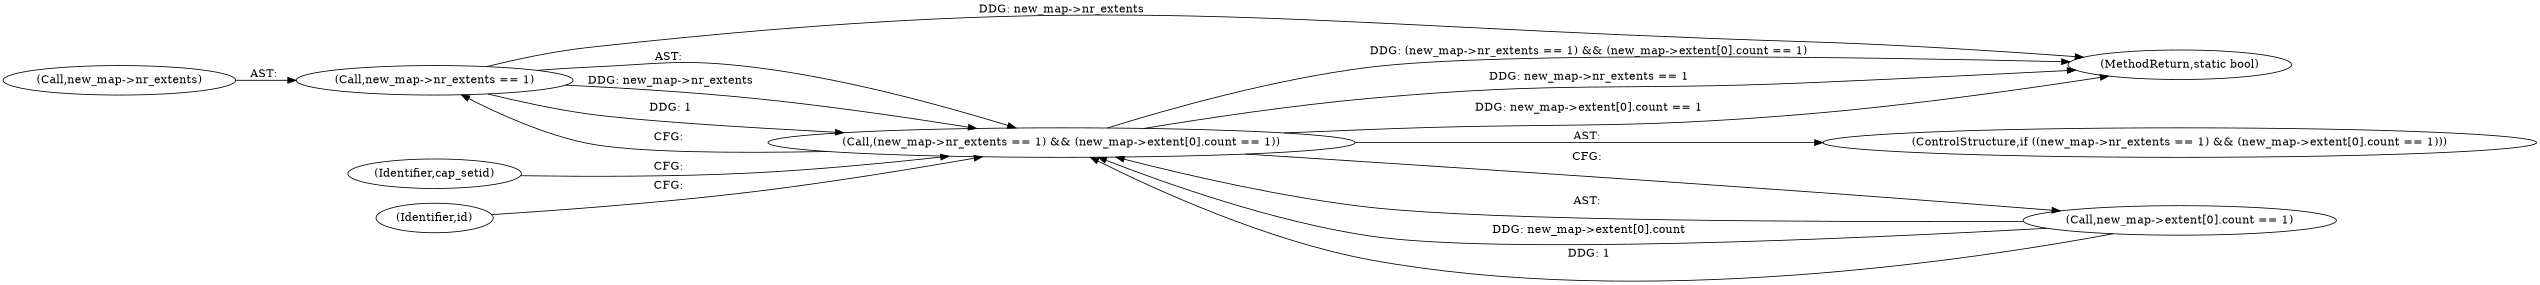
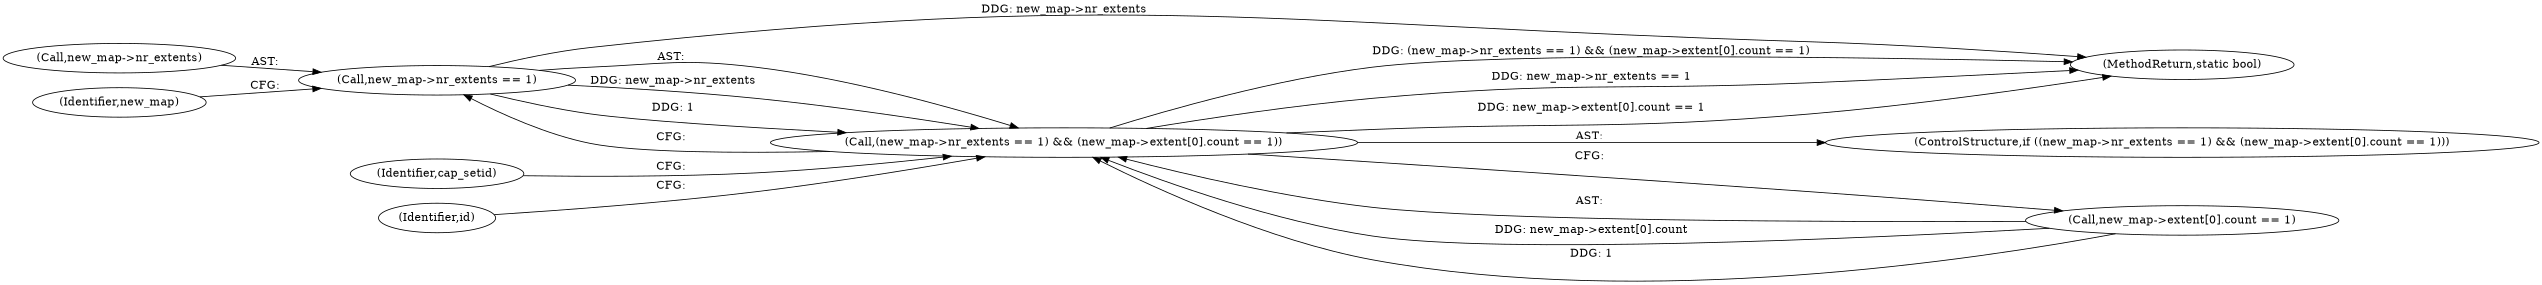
none -> (119, 102)
